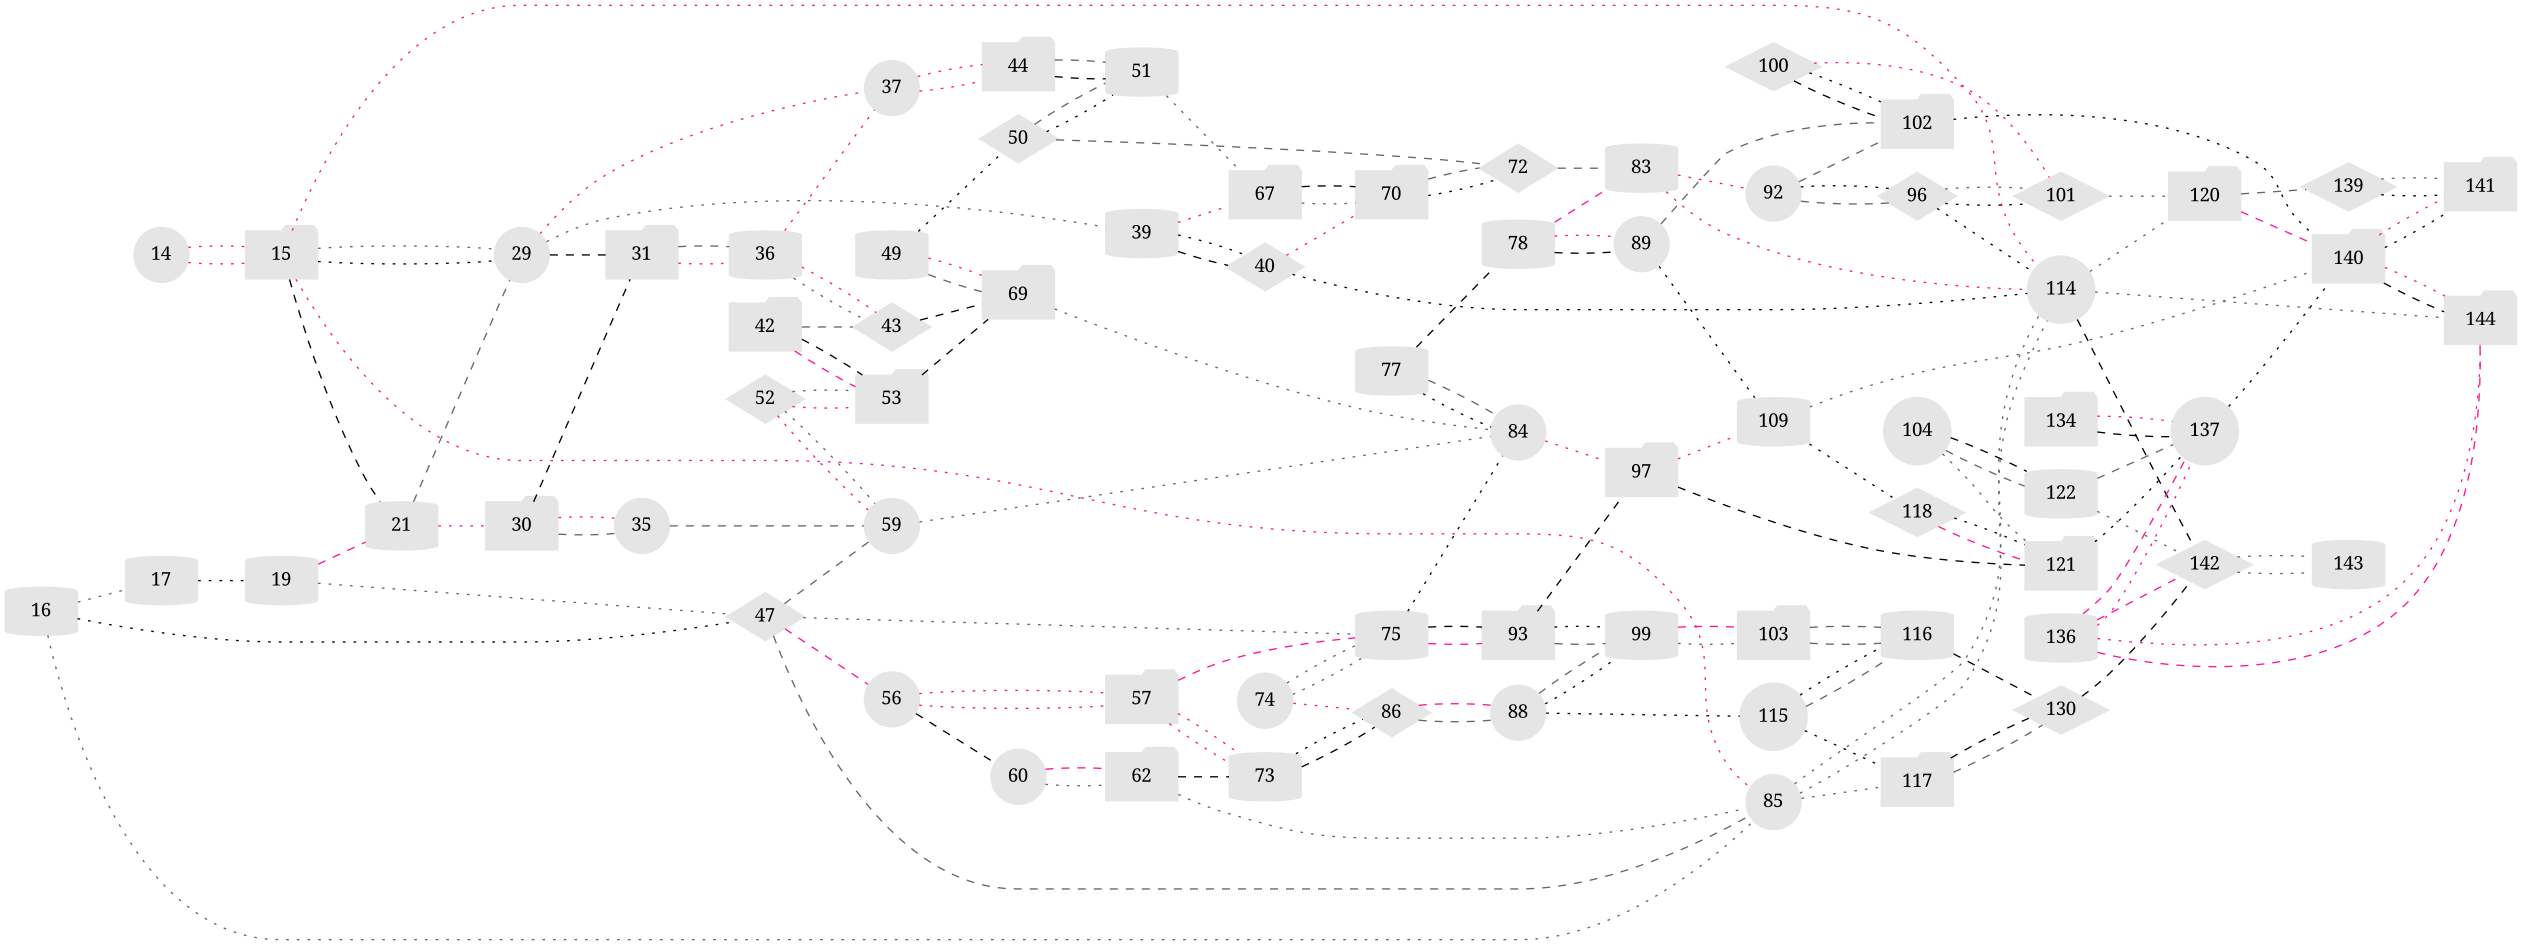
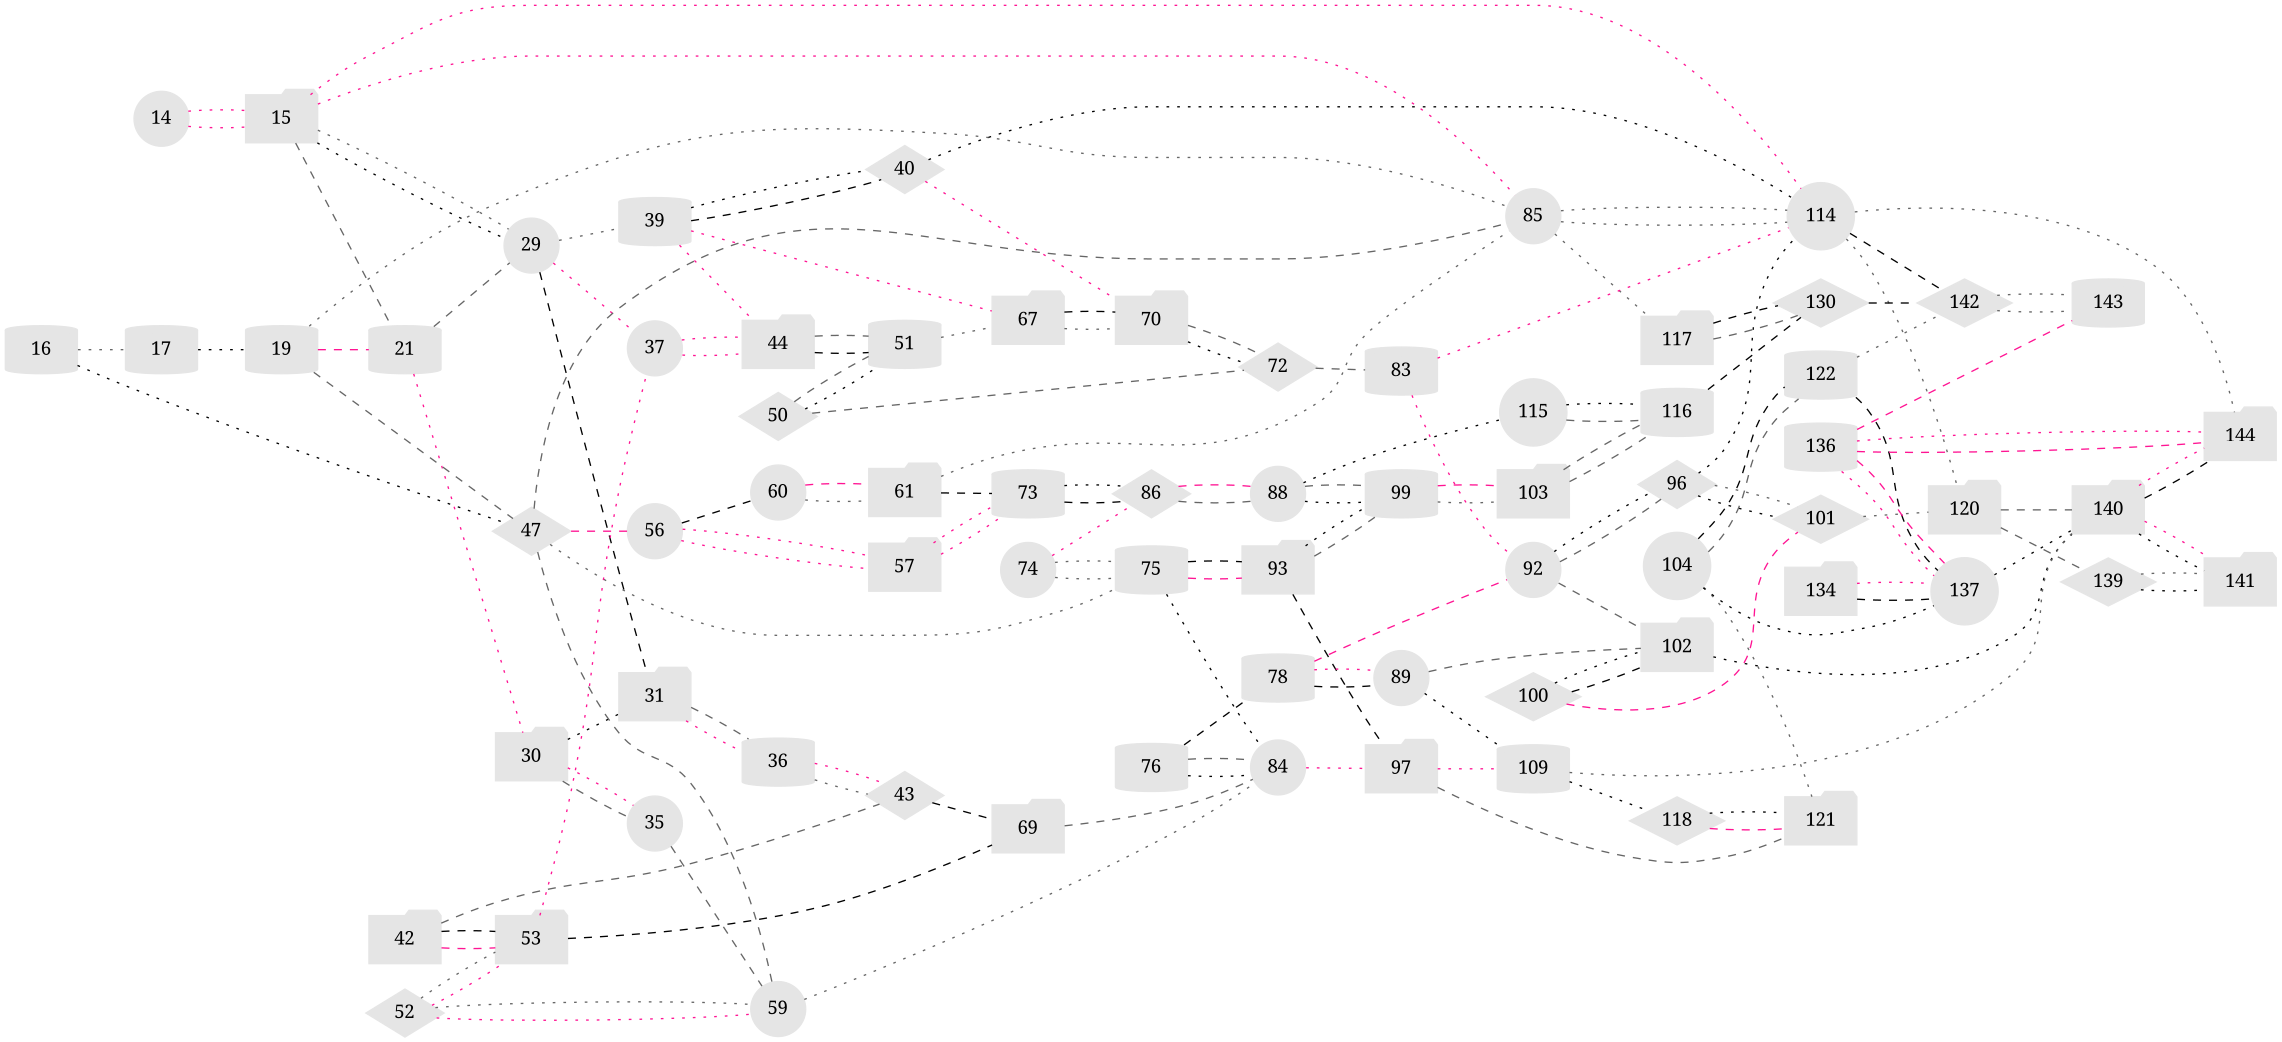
(1945, 79) -> (1729, 679)
(830, 170) -> (595, 646)
(1580, 206) -> (1410, 619)
(2277, 228) -> (2036, 510)
(892, 255) -> none
none -> (716, 283)
(1392, 371) -> (1151, 767)
(1269, 384) -> (1161, 811)
(582, 391) -> (593, 727)
(327, 394) -> (343, 234)
(2135, 461) -> (1895, 485)
(2140, 500) -> (1815, 635)
(1848, 544) -> (1607, 852)
(2139, 598) -> (1965, 375)
(524, 599) -> (413, 445)
(1265, 651) -> none
(1835, 745) -> none
(1142, 777) -> (905, 493)
(829, 940) -> (888, 131)
